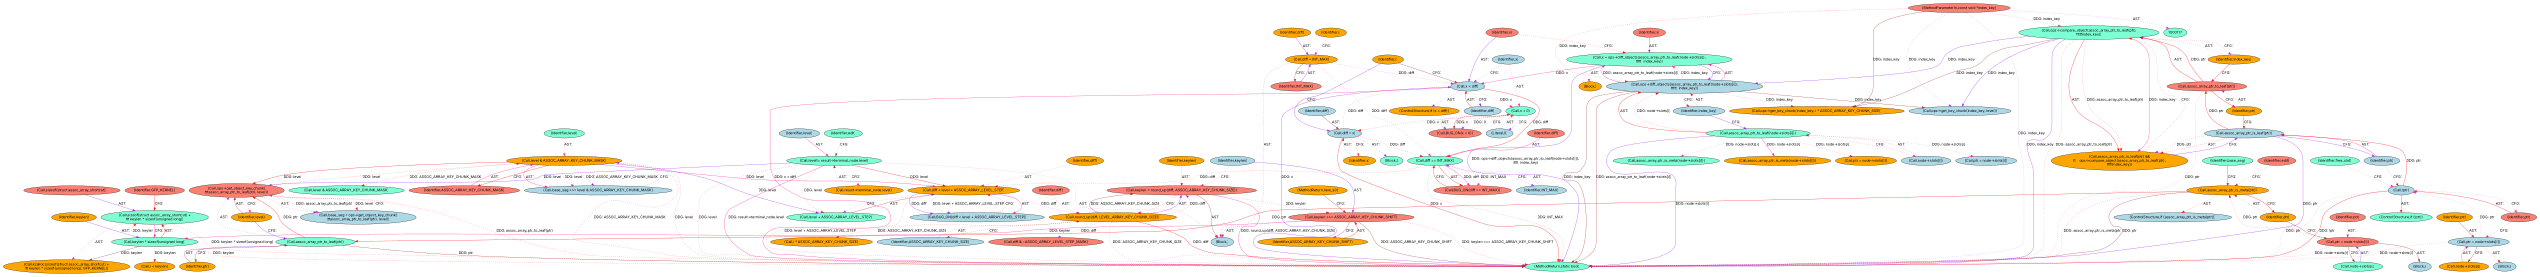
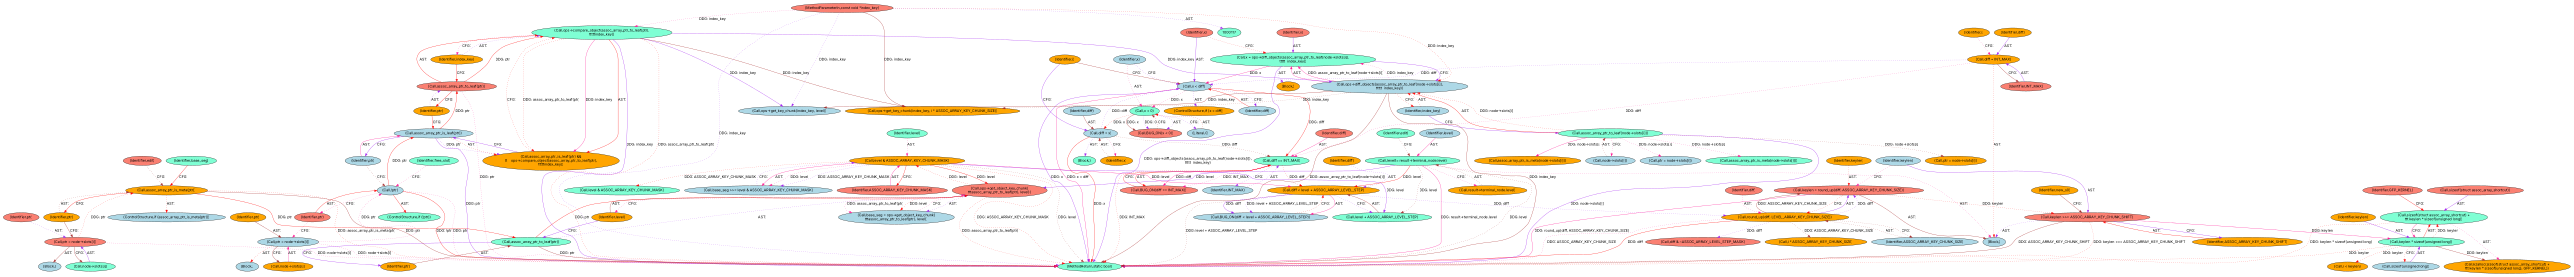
(1318, 190) -> (2055, 190)
none -> (2406, 267)
